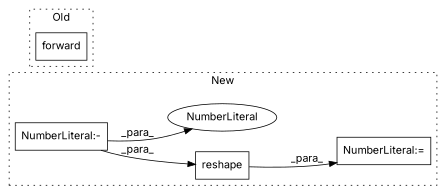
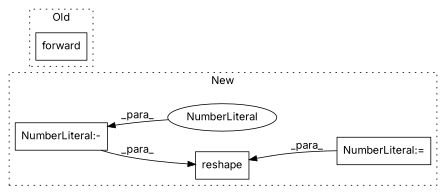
(147, 140) -> (142, 122)
(289, 167) -> (297, 153)
